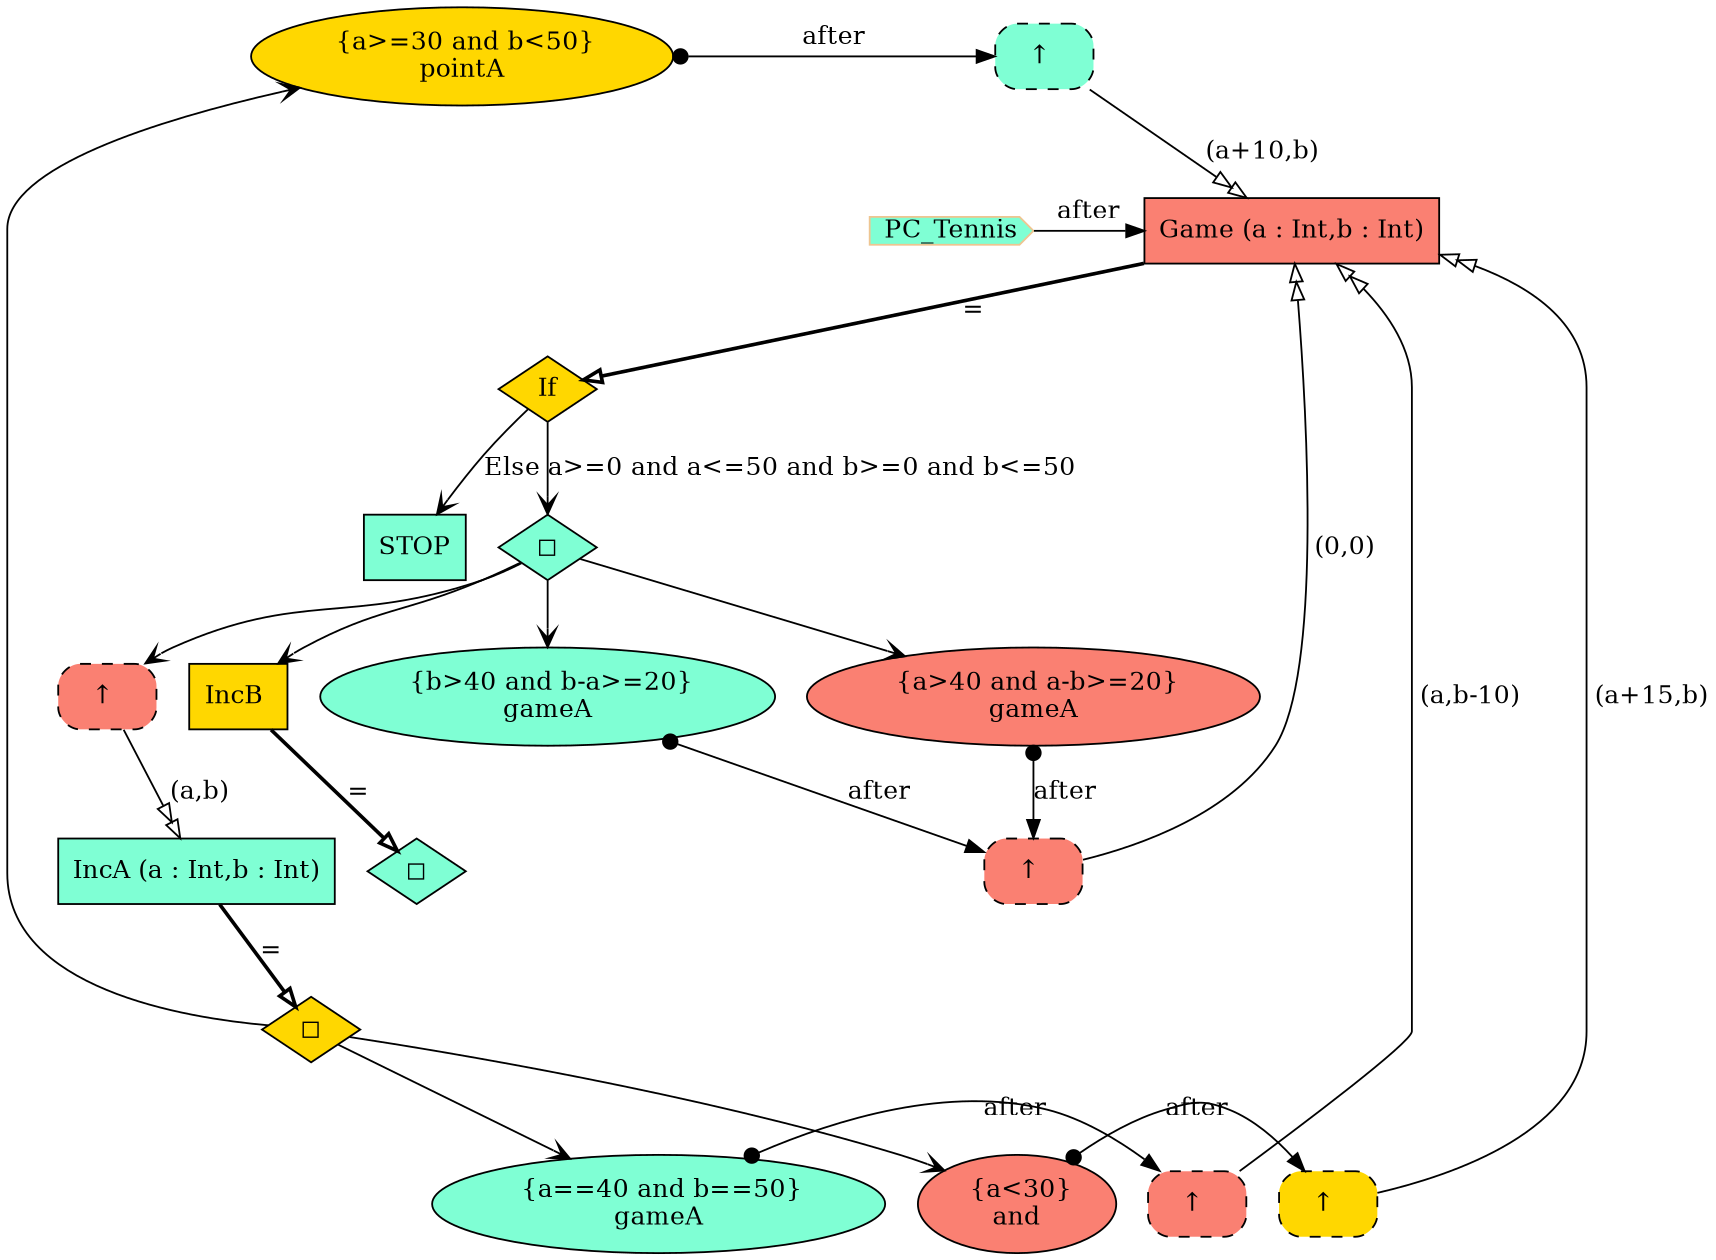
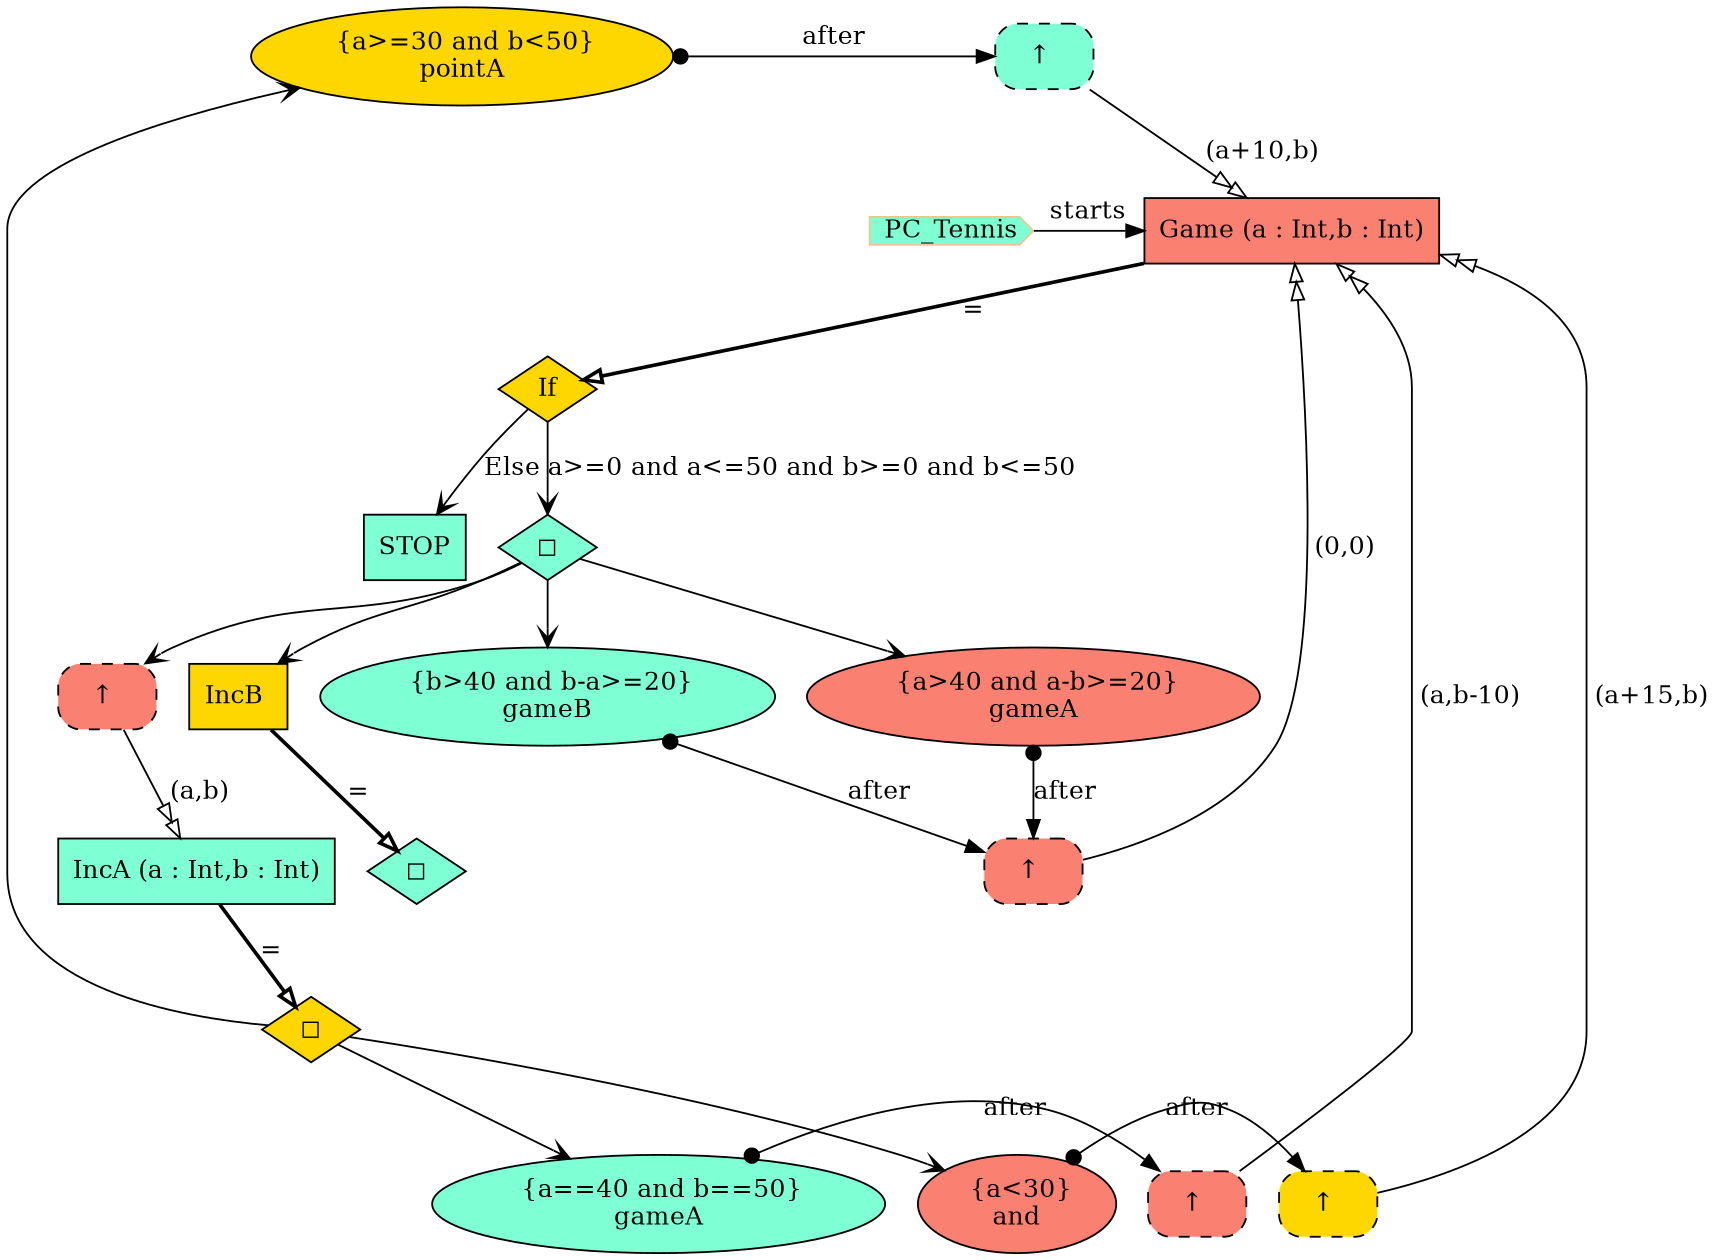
(1089, 212) -> (1089, 212)
(548, 697) -> (548, 697)
